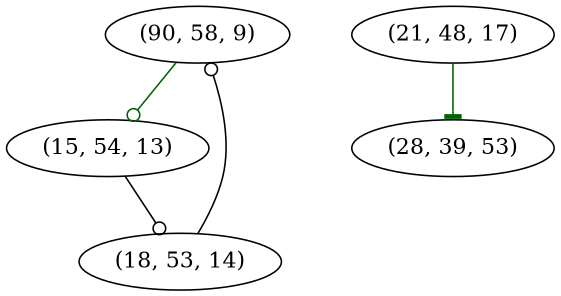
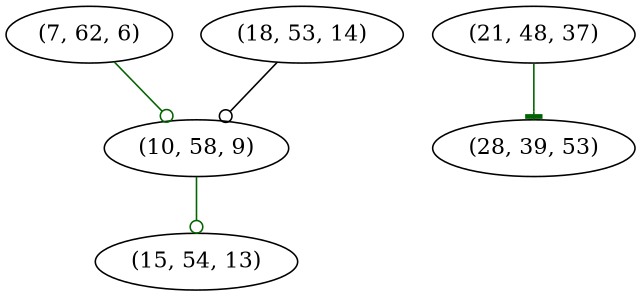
none -> (89, 35)
(198, 35) -> (196, 148)
(453, 35) -> (534, 35)
(141, 200) -> none
